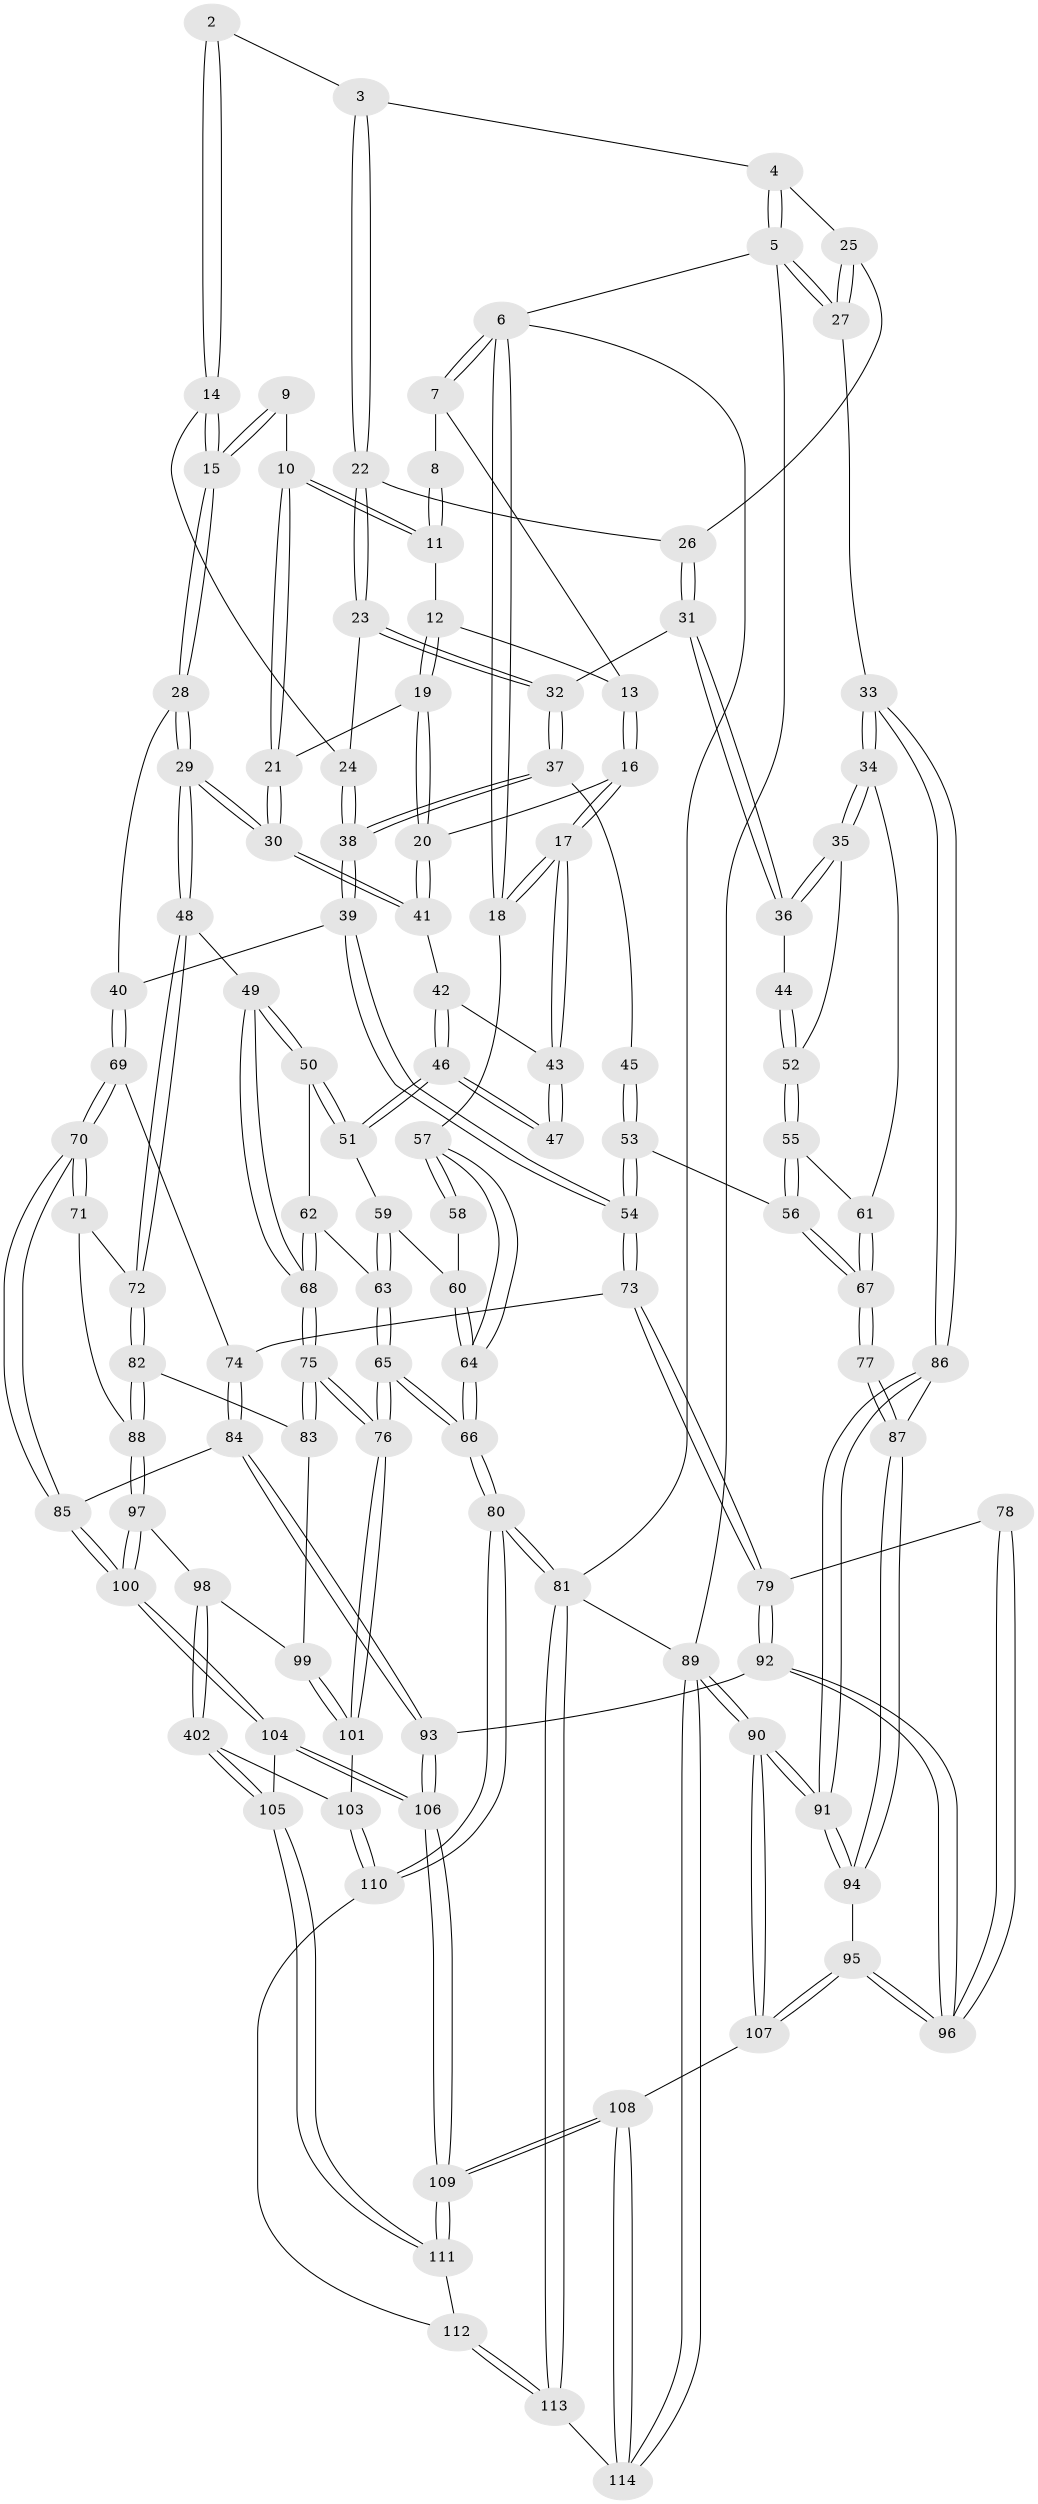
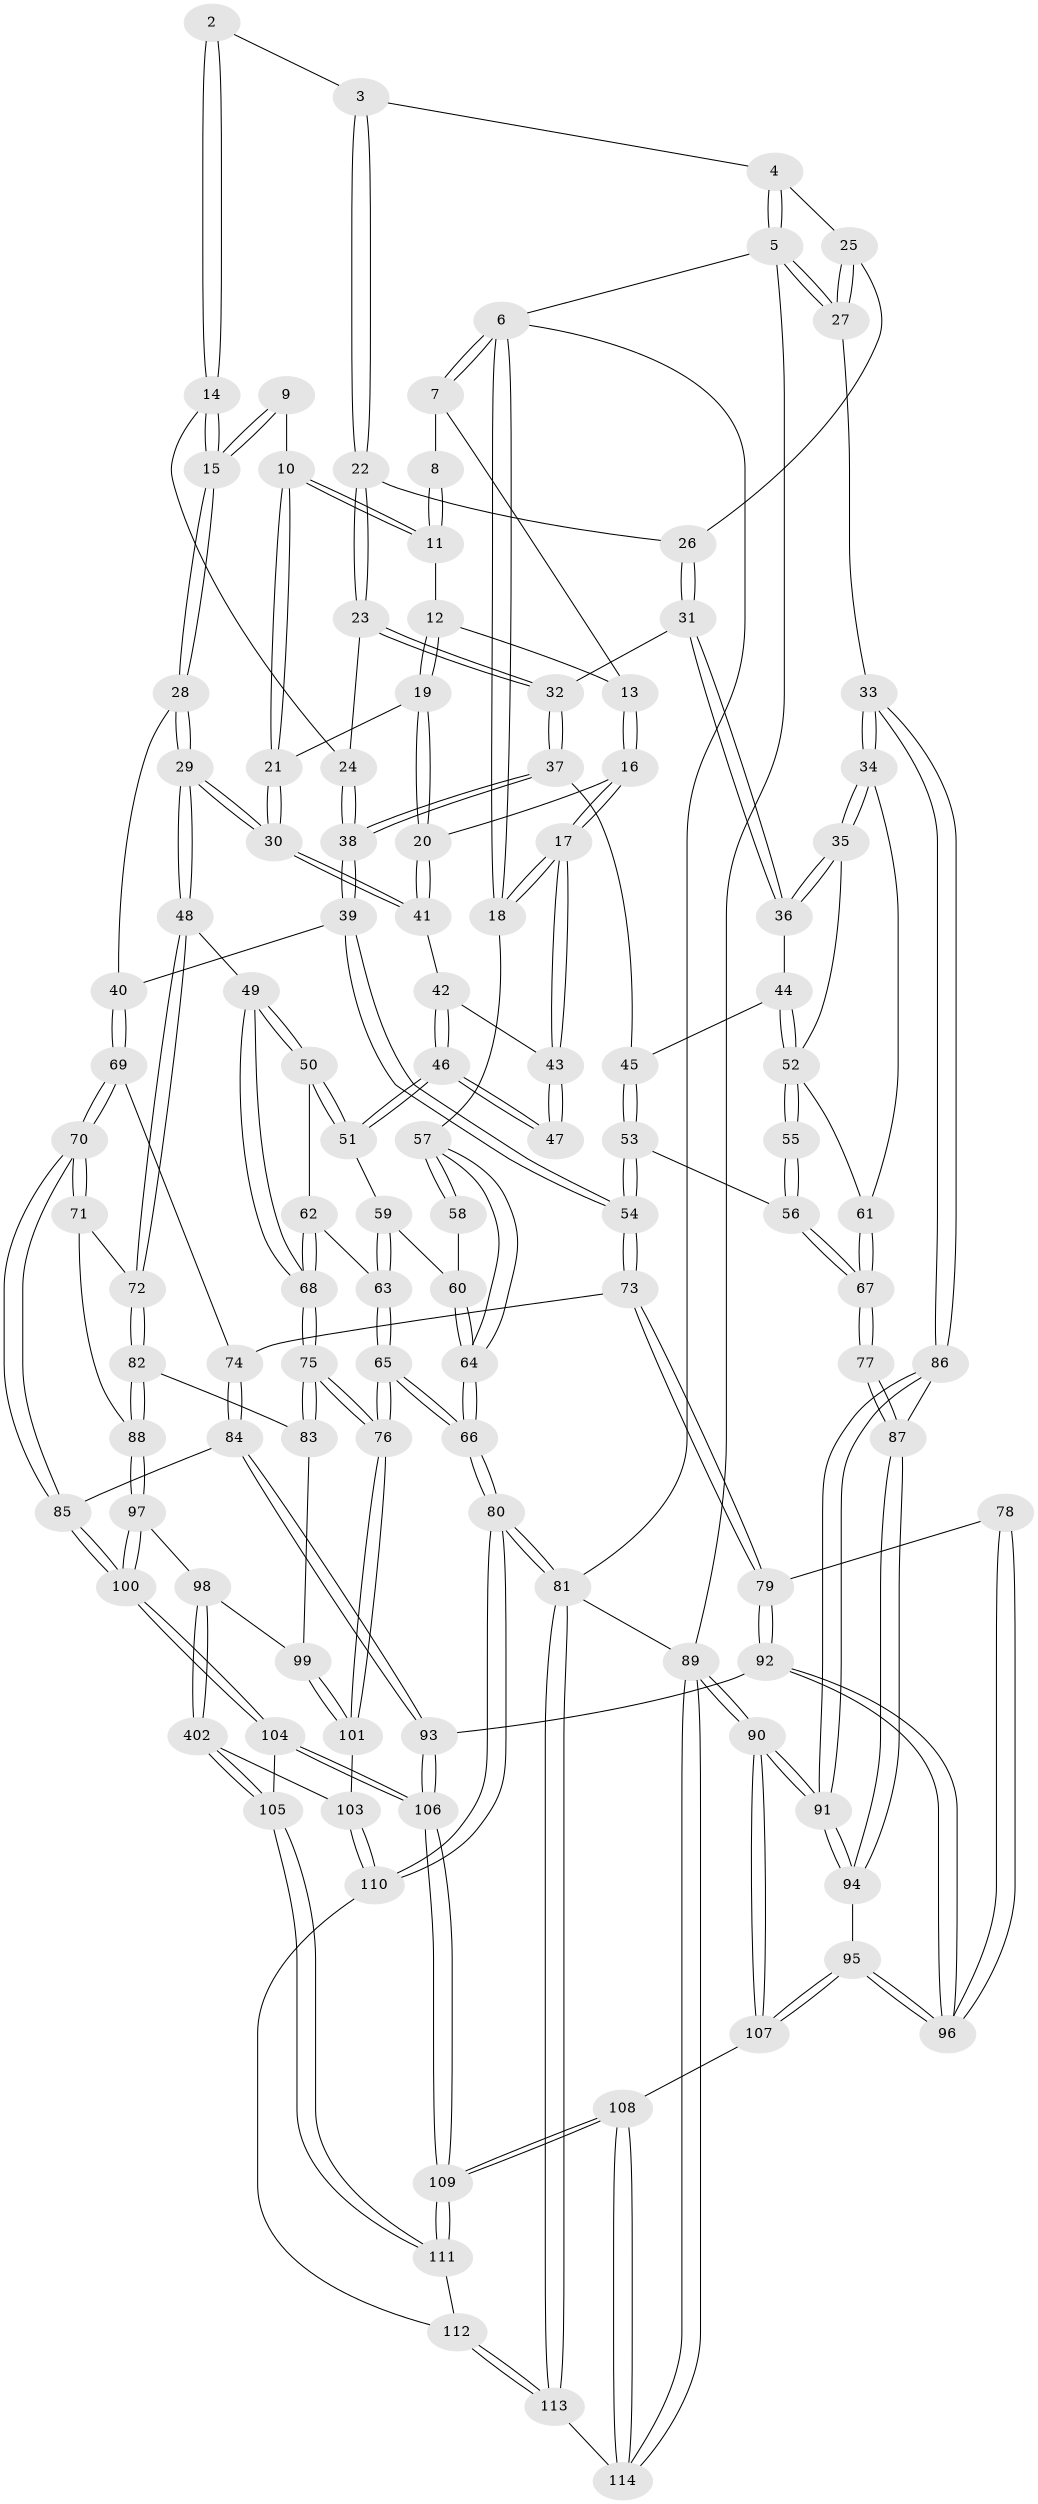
none -> (707, 1028)
(829, 1177) -> (837, 1137)
